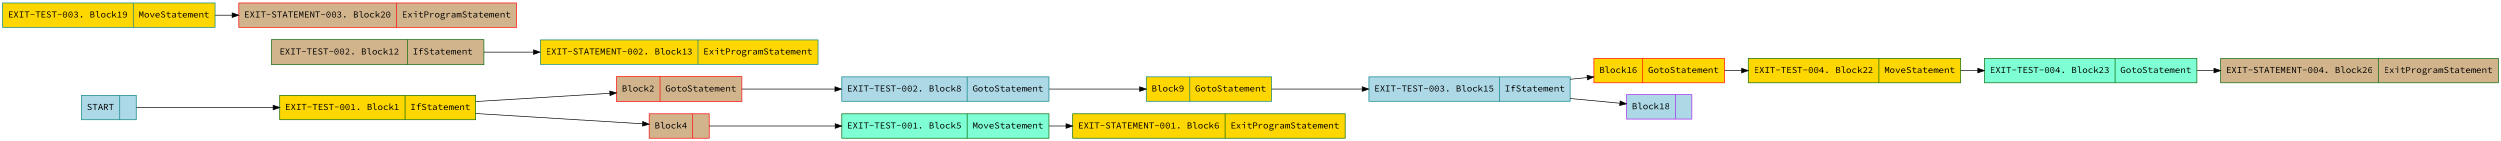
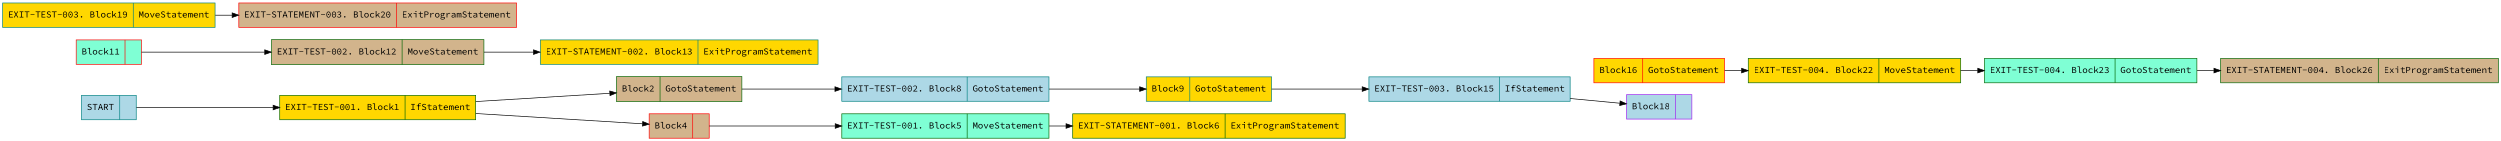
none -> (109, 52)
(443, 52) -> (443, 52)
(1579, 78) -> none
(679, 89) -> (679, 89)
